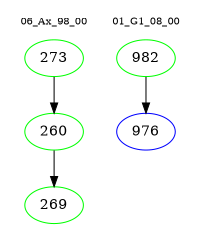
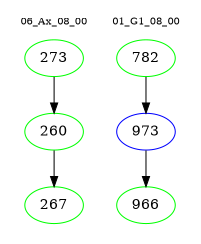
(54, 22) -> (54, 22)
(146, 58) -> (146, 58)
(146, 132) -> (146, 132)
(54, 205) -> (54, 205)
none -> (146, 205)
